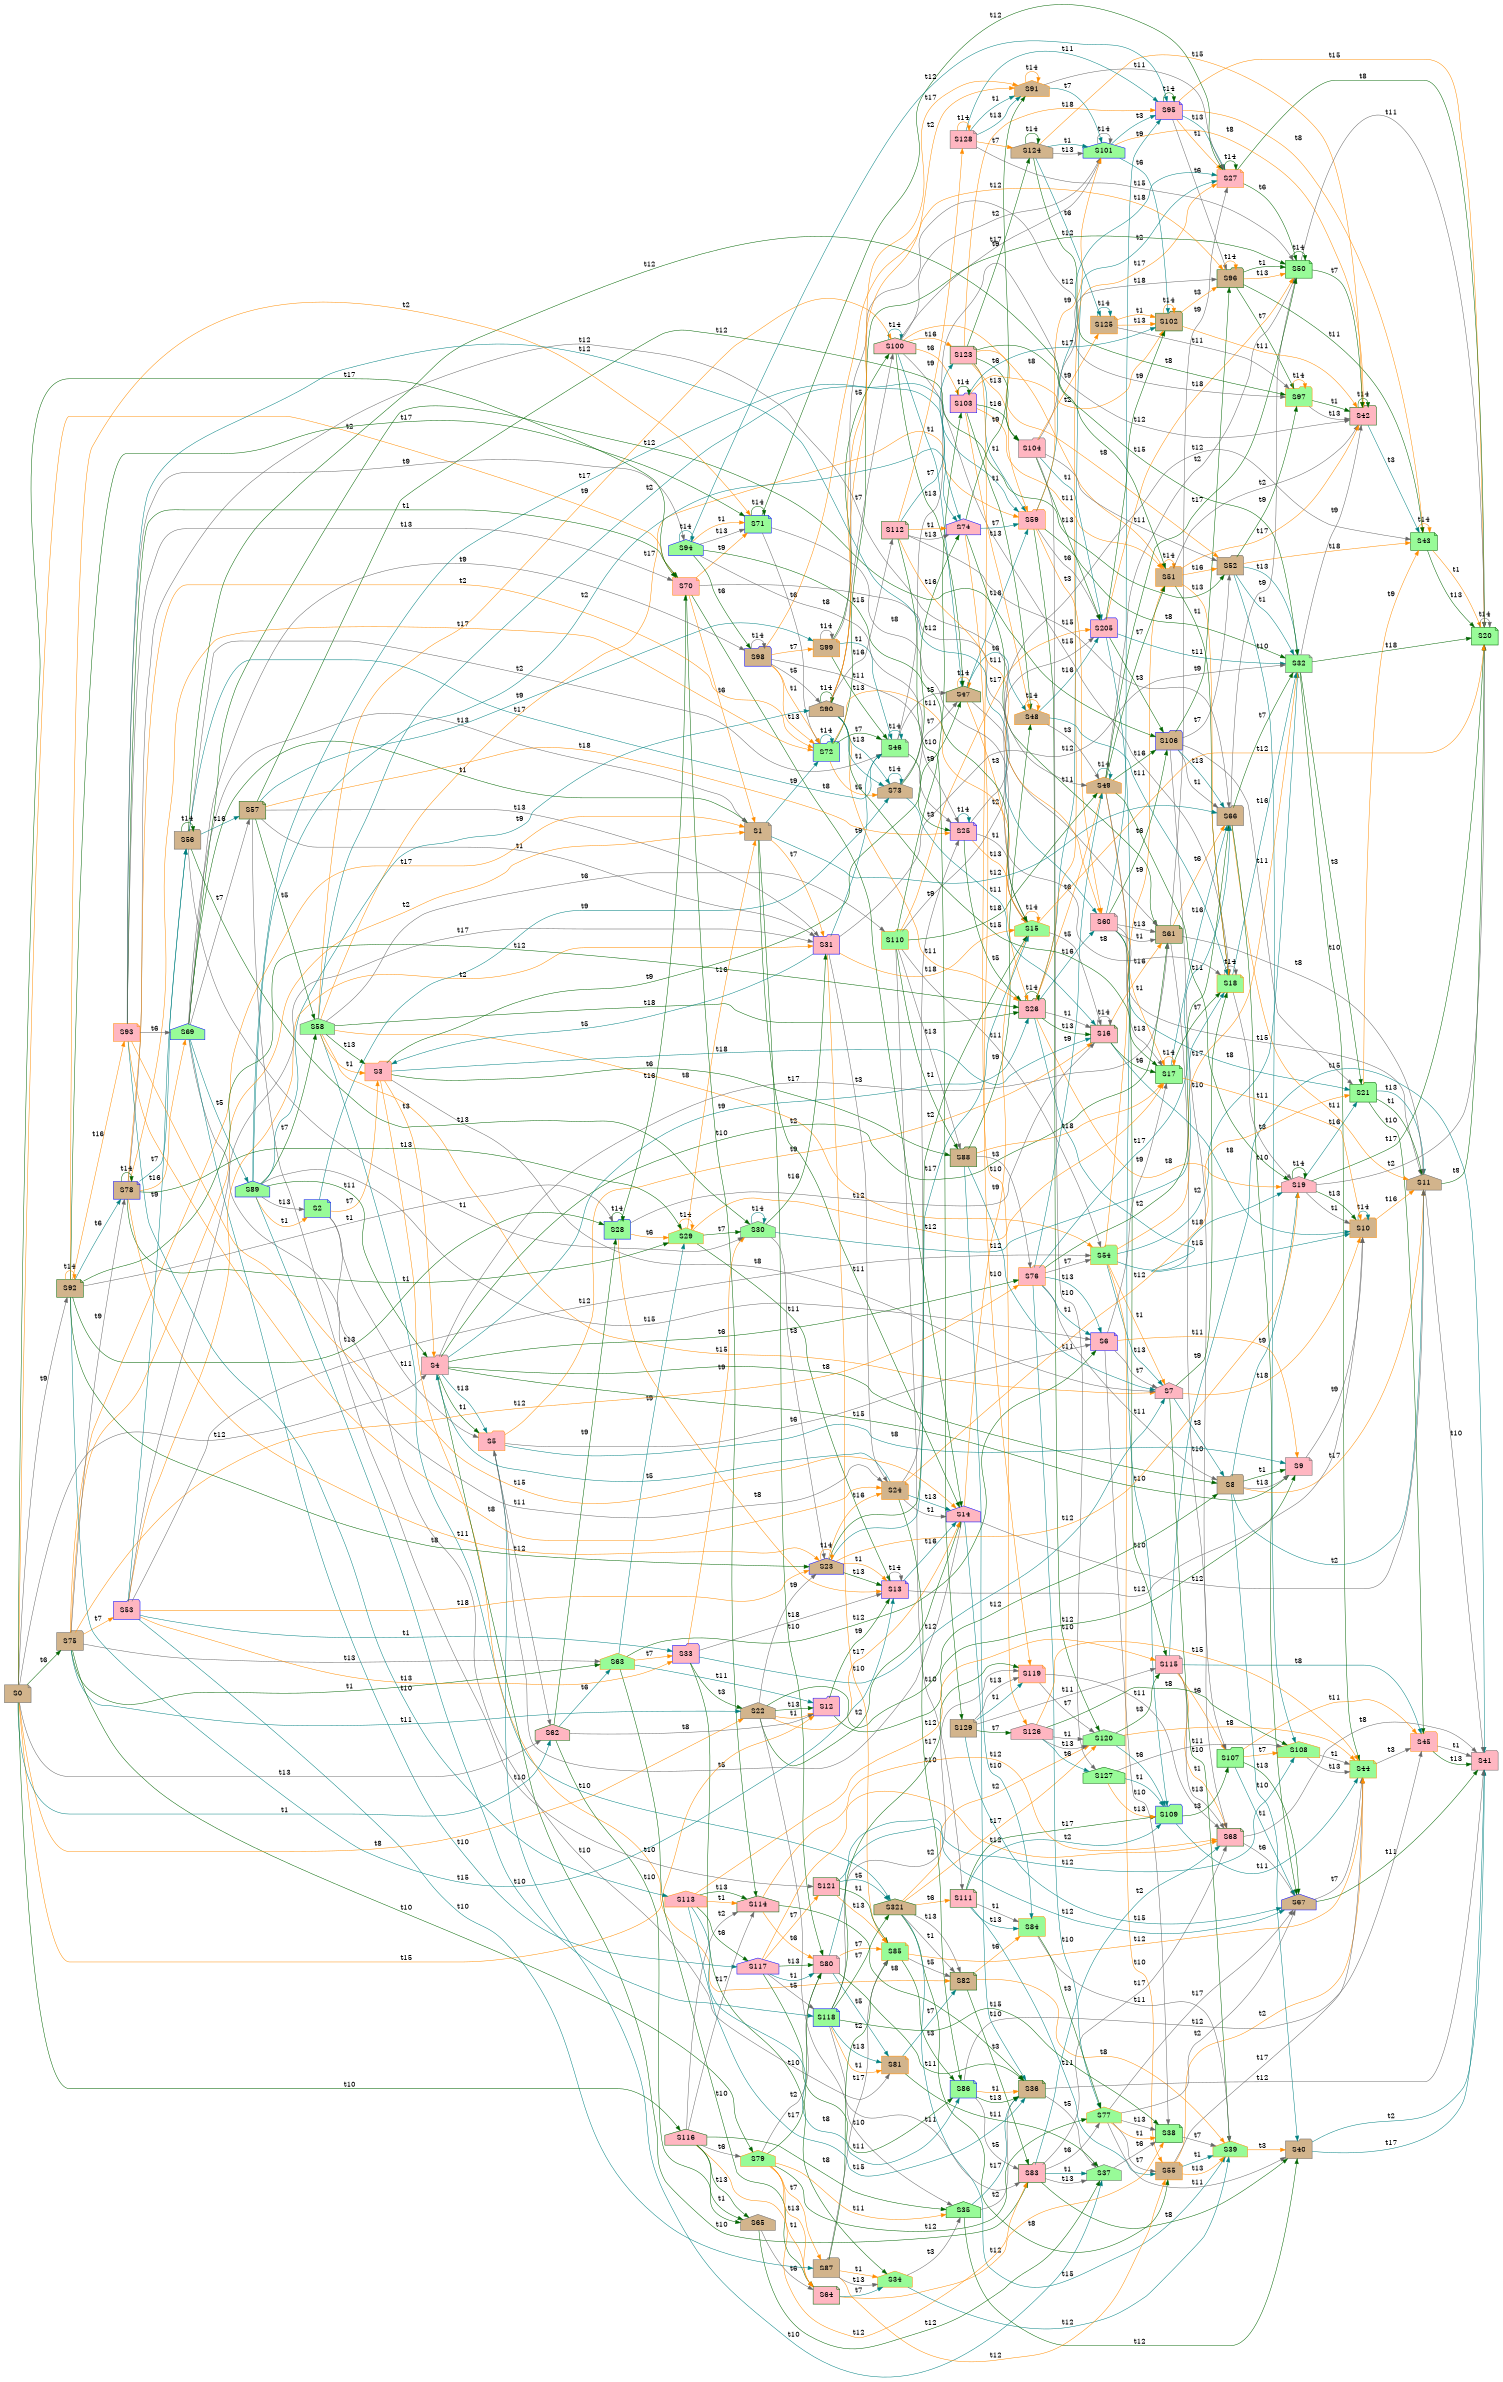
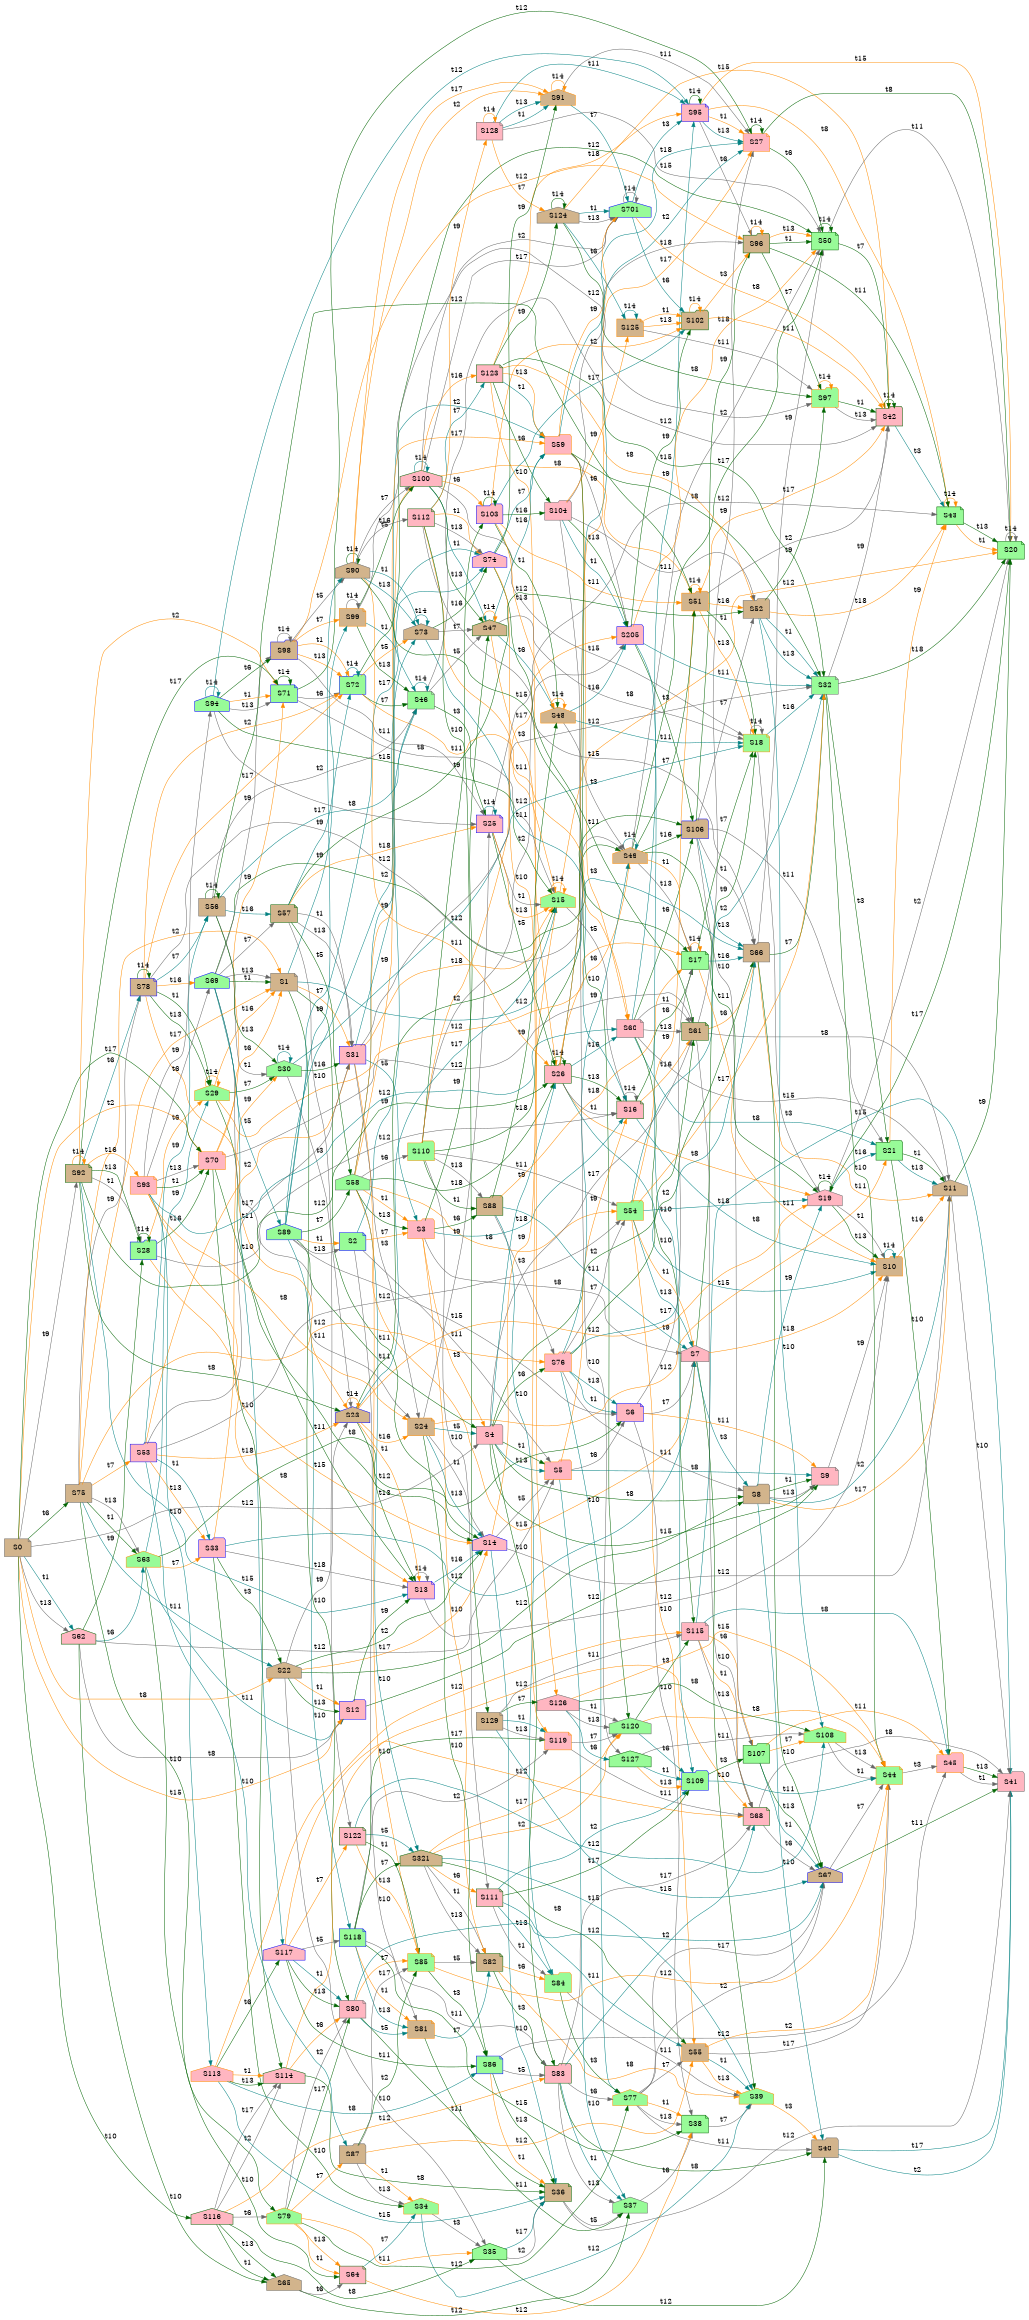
(1104, 151) -> (630, 210)
(522, 1585) -> (360, 1652)
(826, 1887) -> (353, 1836)
